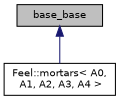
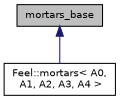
(60, 15) -> (60, 15)
